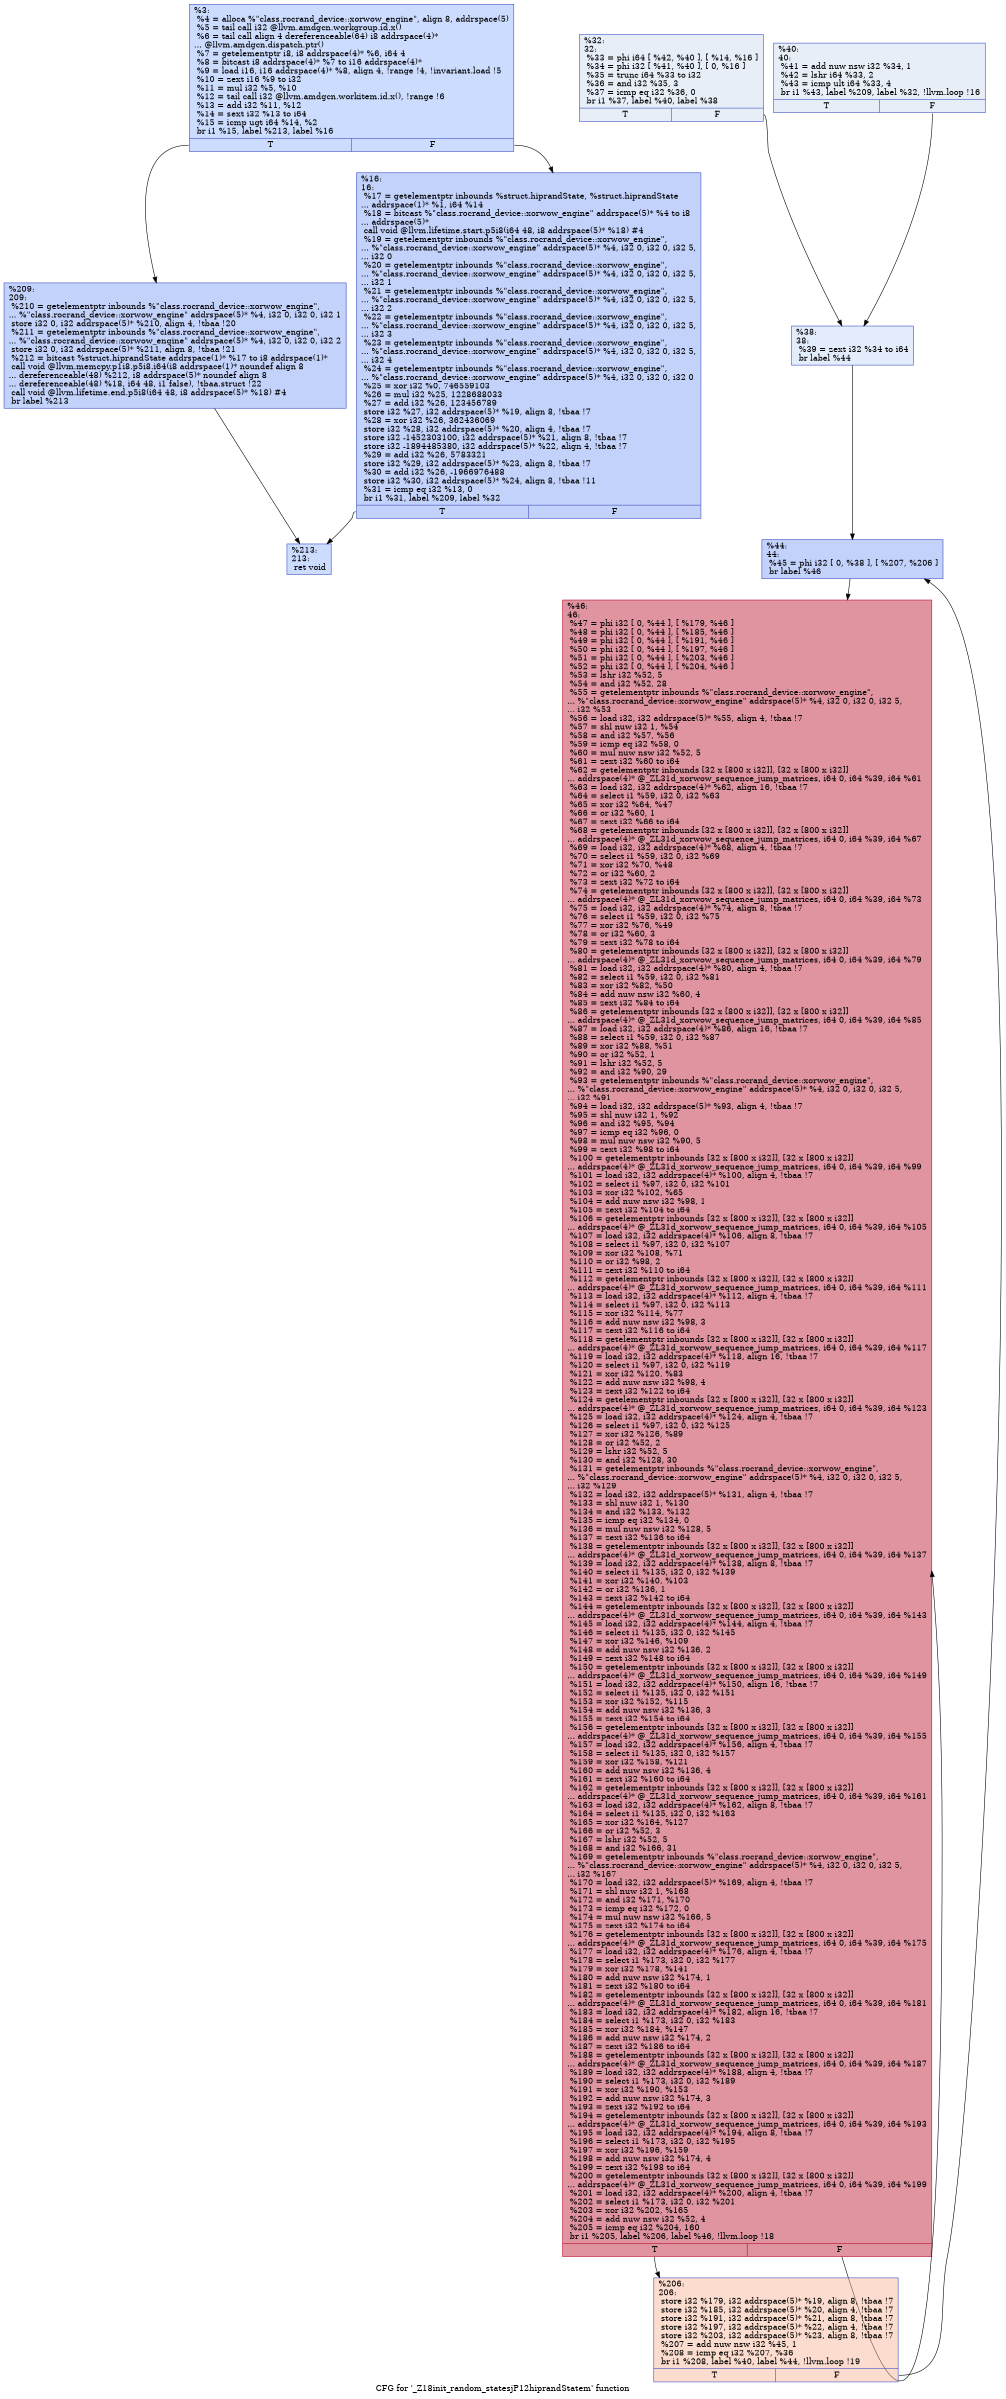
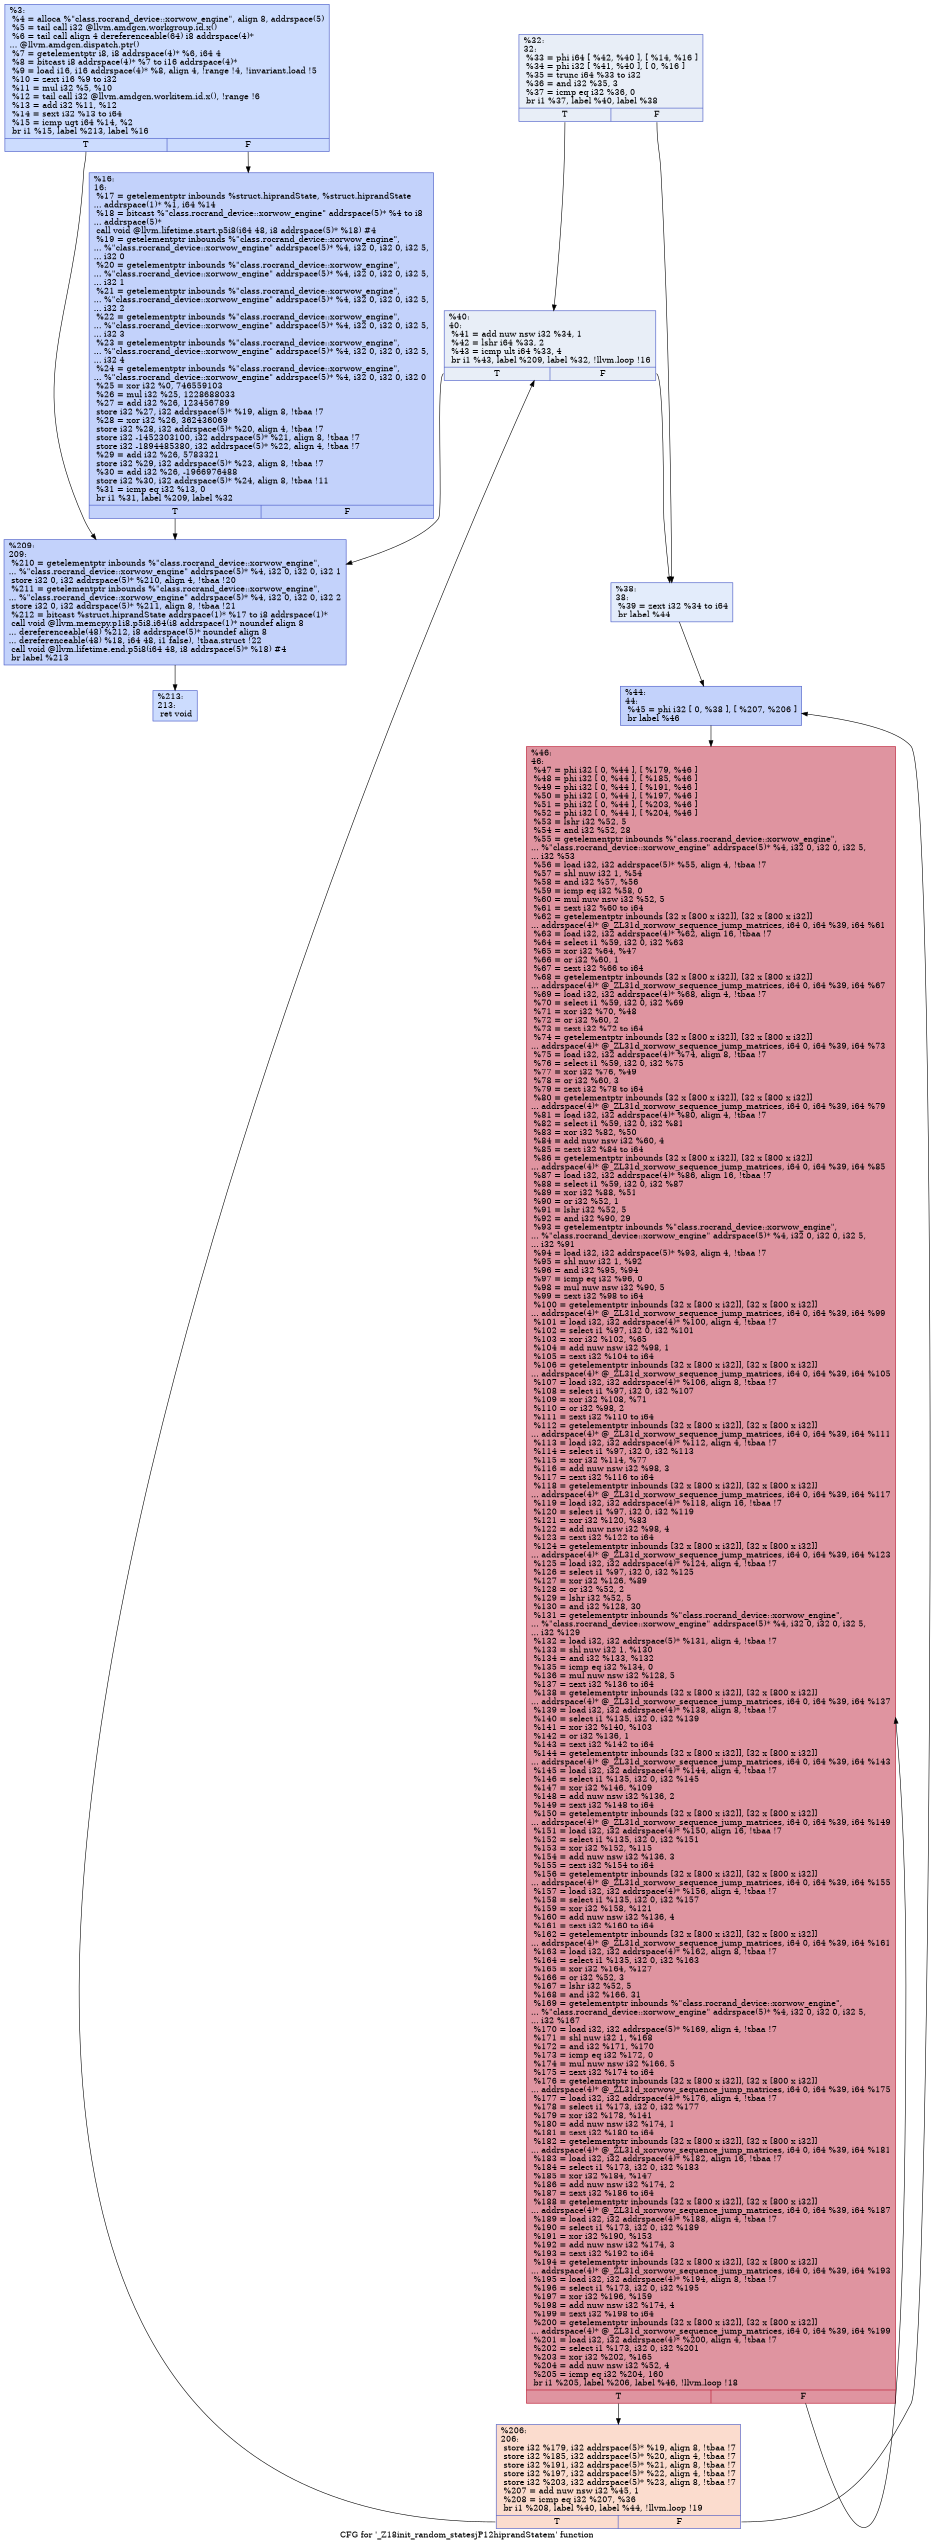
none -> (562, 214)
none -> (440, 495)
(345, 526) -> (175, 526)
none -> (137, 1537)
